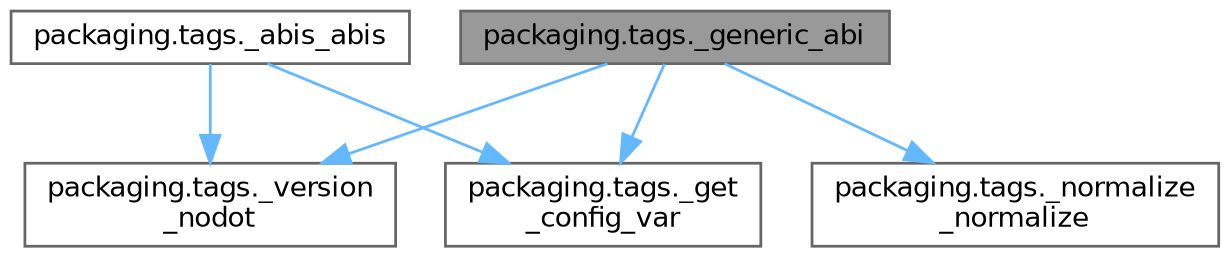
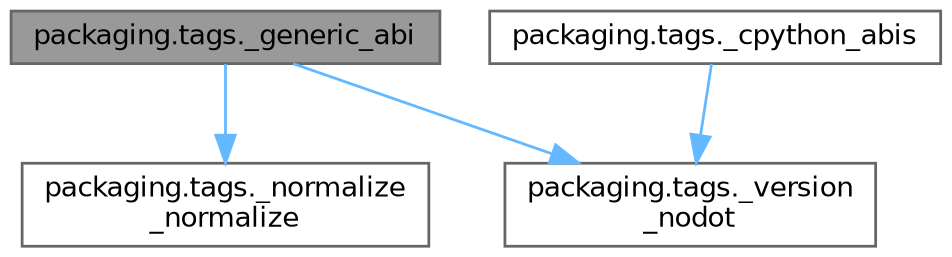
(210, 37) -> (715, 37)
(603, 205) -> none
